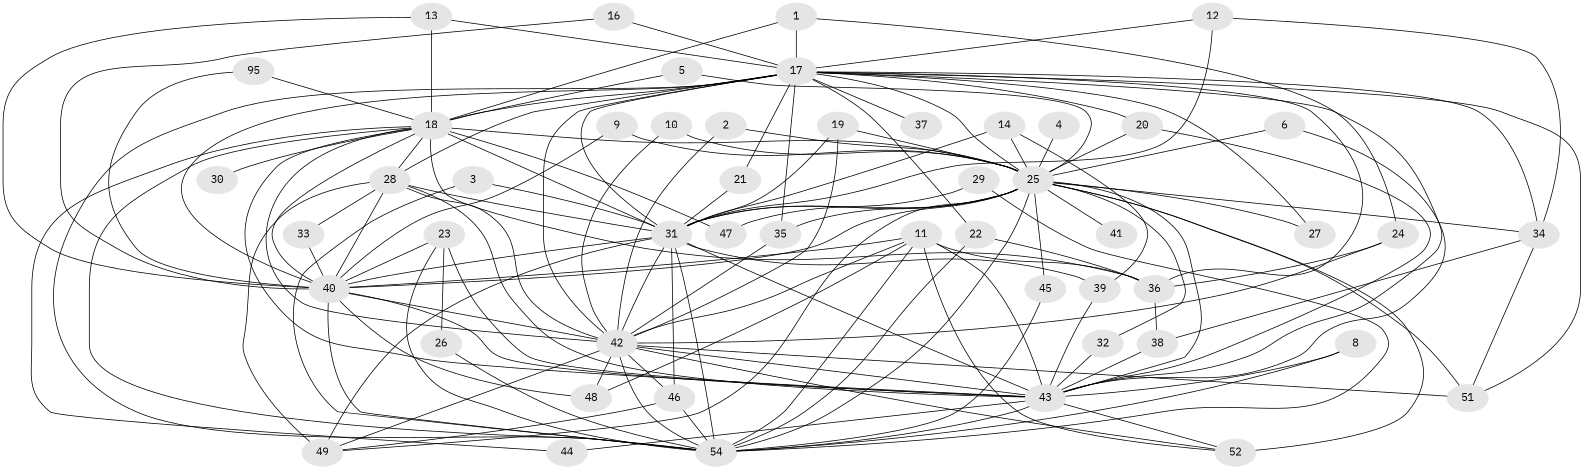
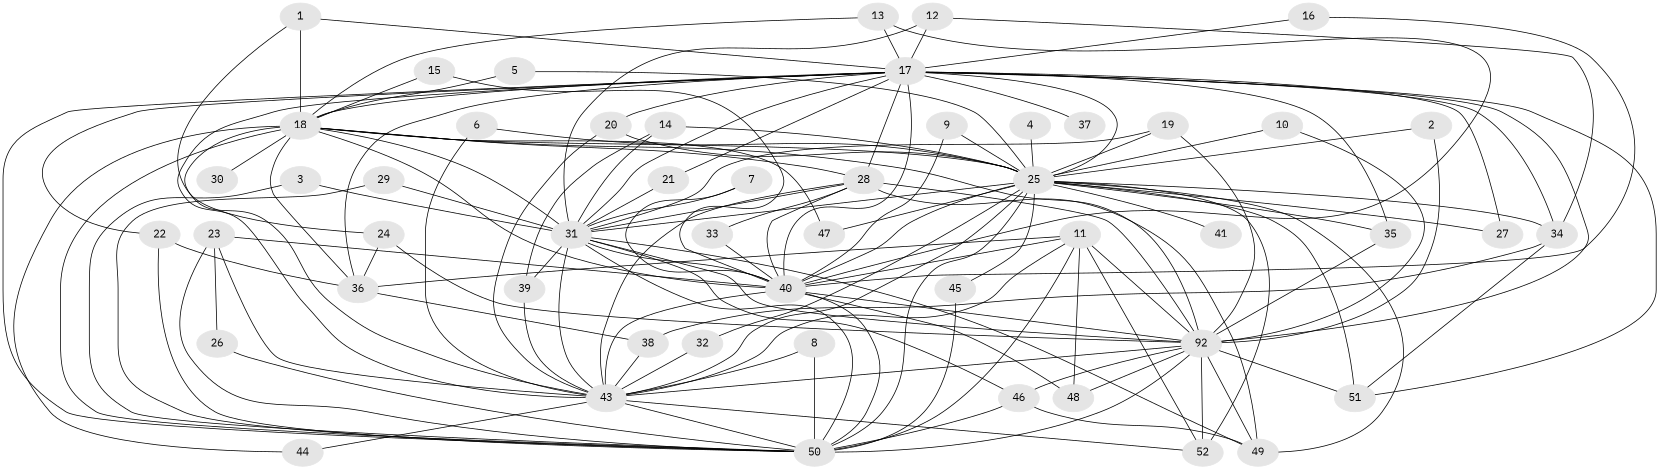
(254, 71) -> (434, 71)
none -> (752, 180)
(617, 344) -> (1201, 344)
(716, 453) -> (814, 453)
